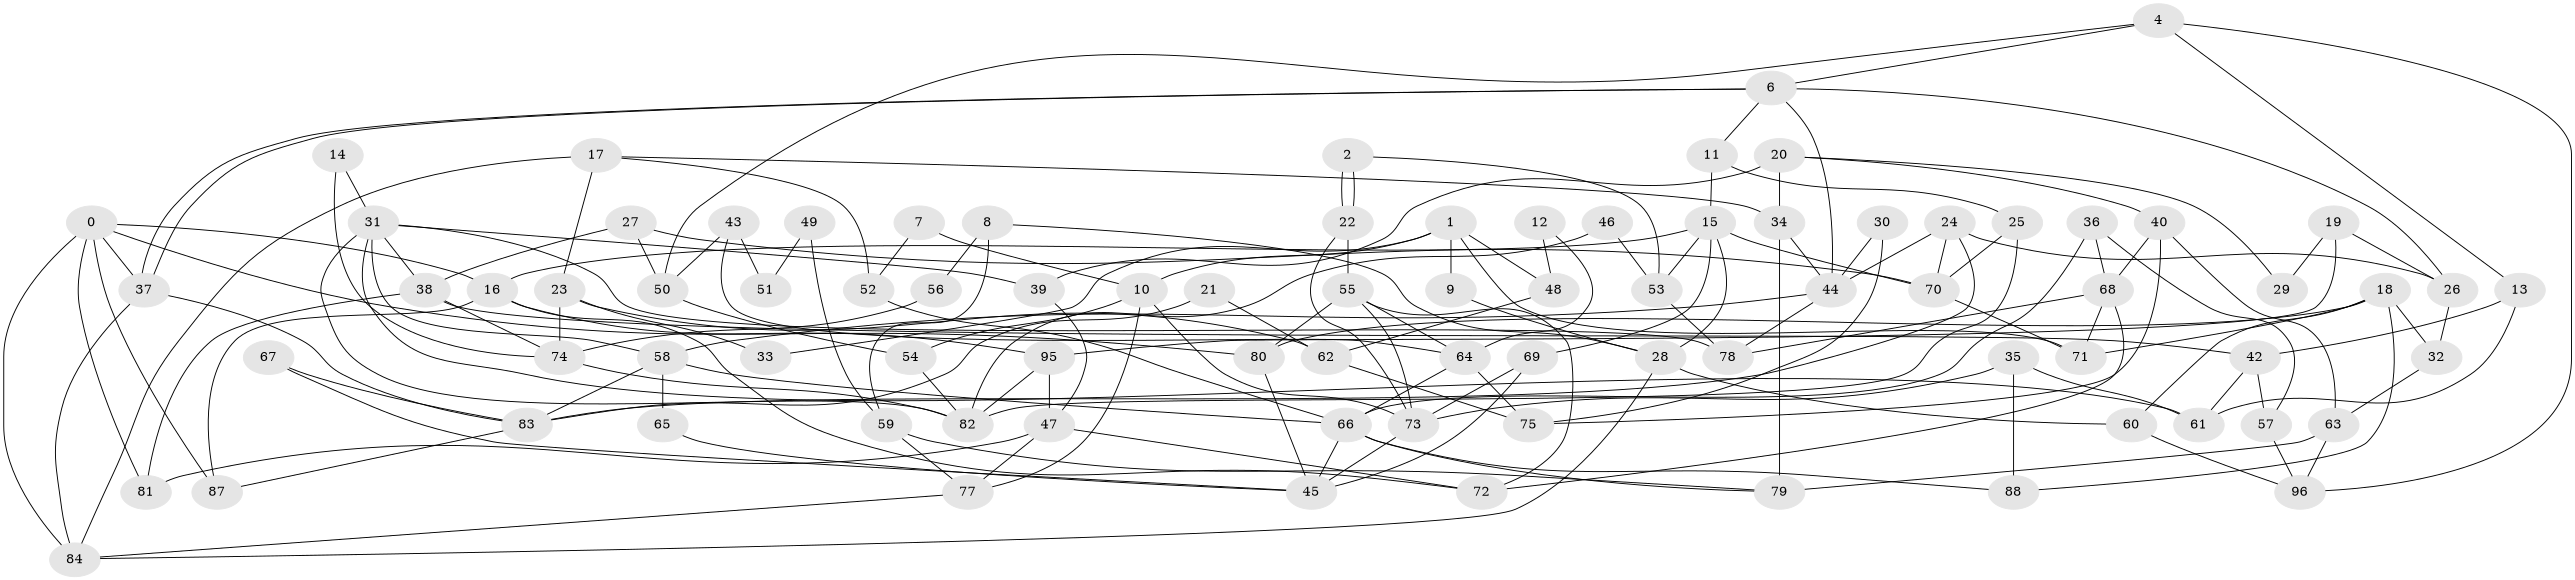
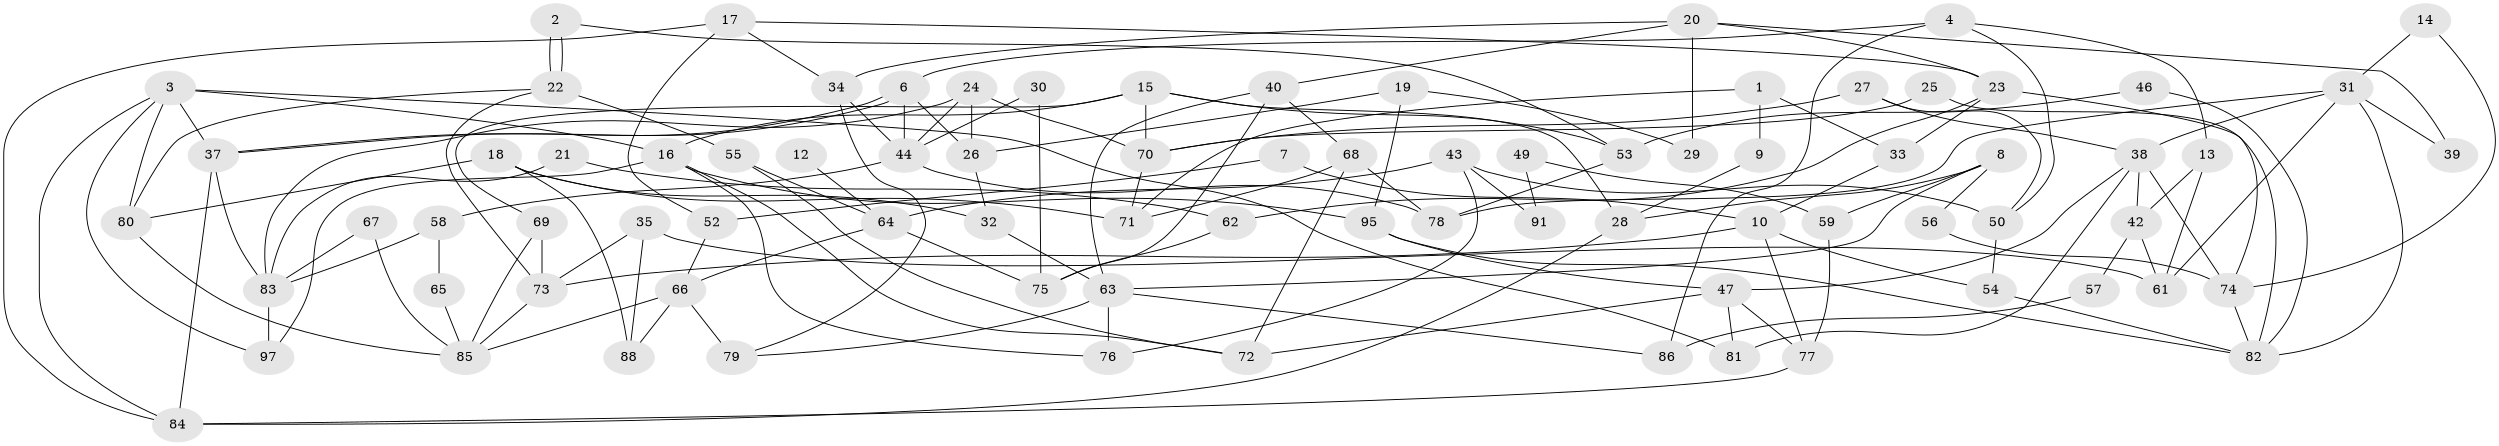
none -> (1849, 43)
(1712, 155) -> none
(92, 223) -> (170, 88)
(2092, 223) -> none
(1296, 255) -> (1846, 181)
none -> (1504, 275)
(766, 290) -> (1540, 223)
(1554, 290) -> none
(1304, 324) -> (301, 107)
(478, 331) -> none
(1396, 352) -> none
none -> (1108, 358)
(1086, 361) -> (1951, 267)
(1114, 409) -> none
(2132, 425) -> none
(1415, 472) -> none
(217, 492) -> (269, 358)
(1311, 492) -> (465, 358)
(2300, 492) -> (1667, 358)
